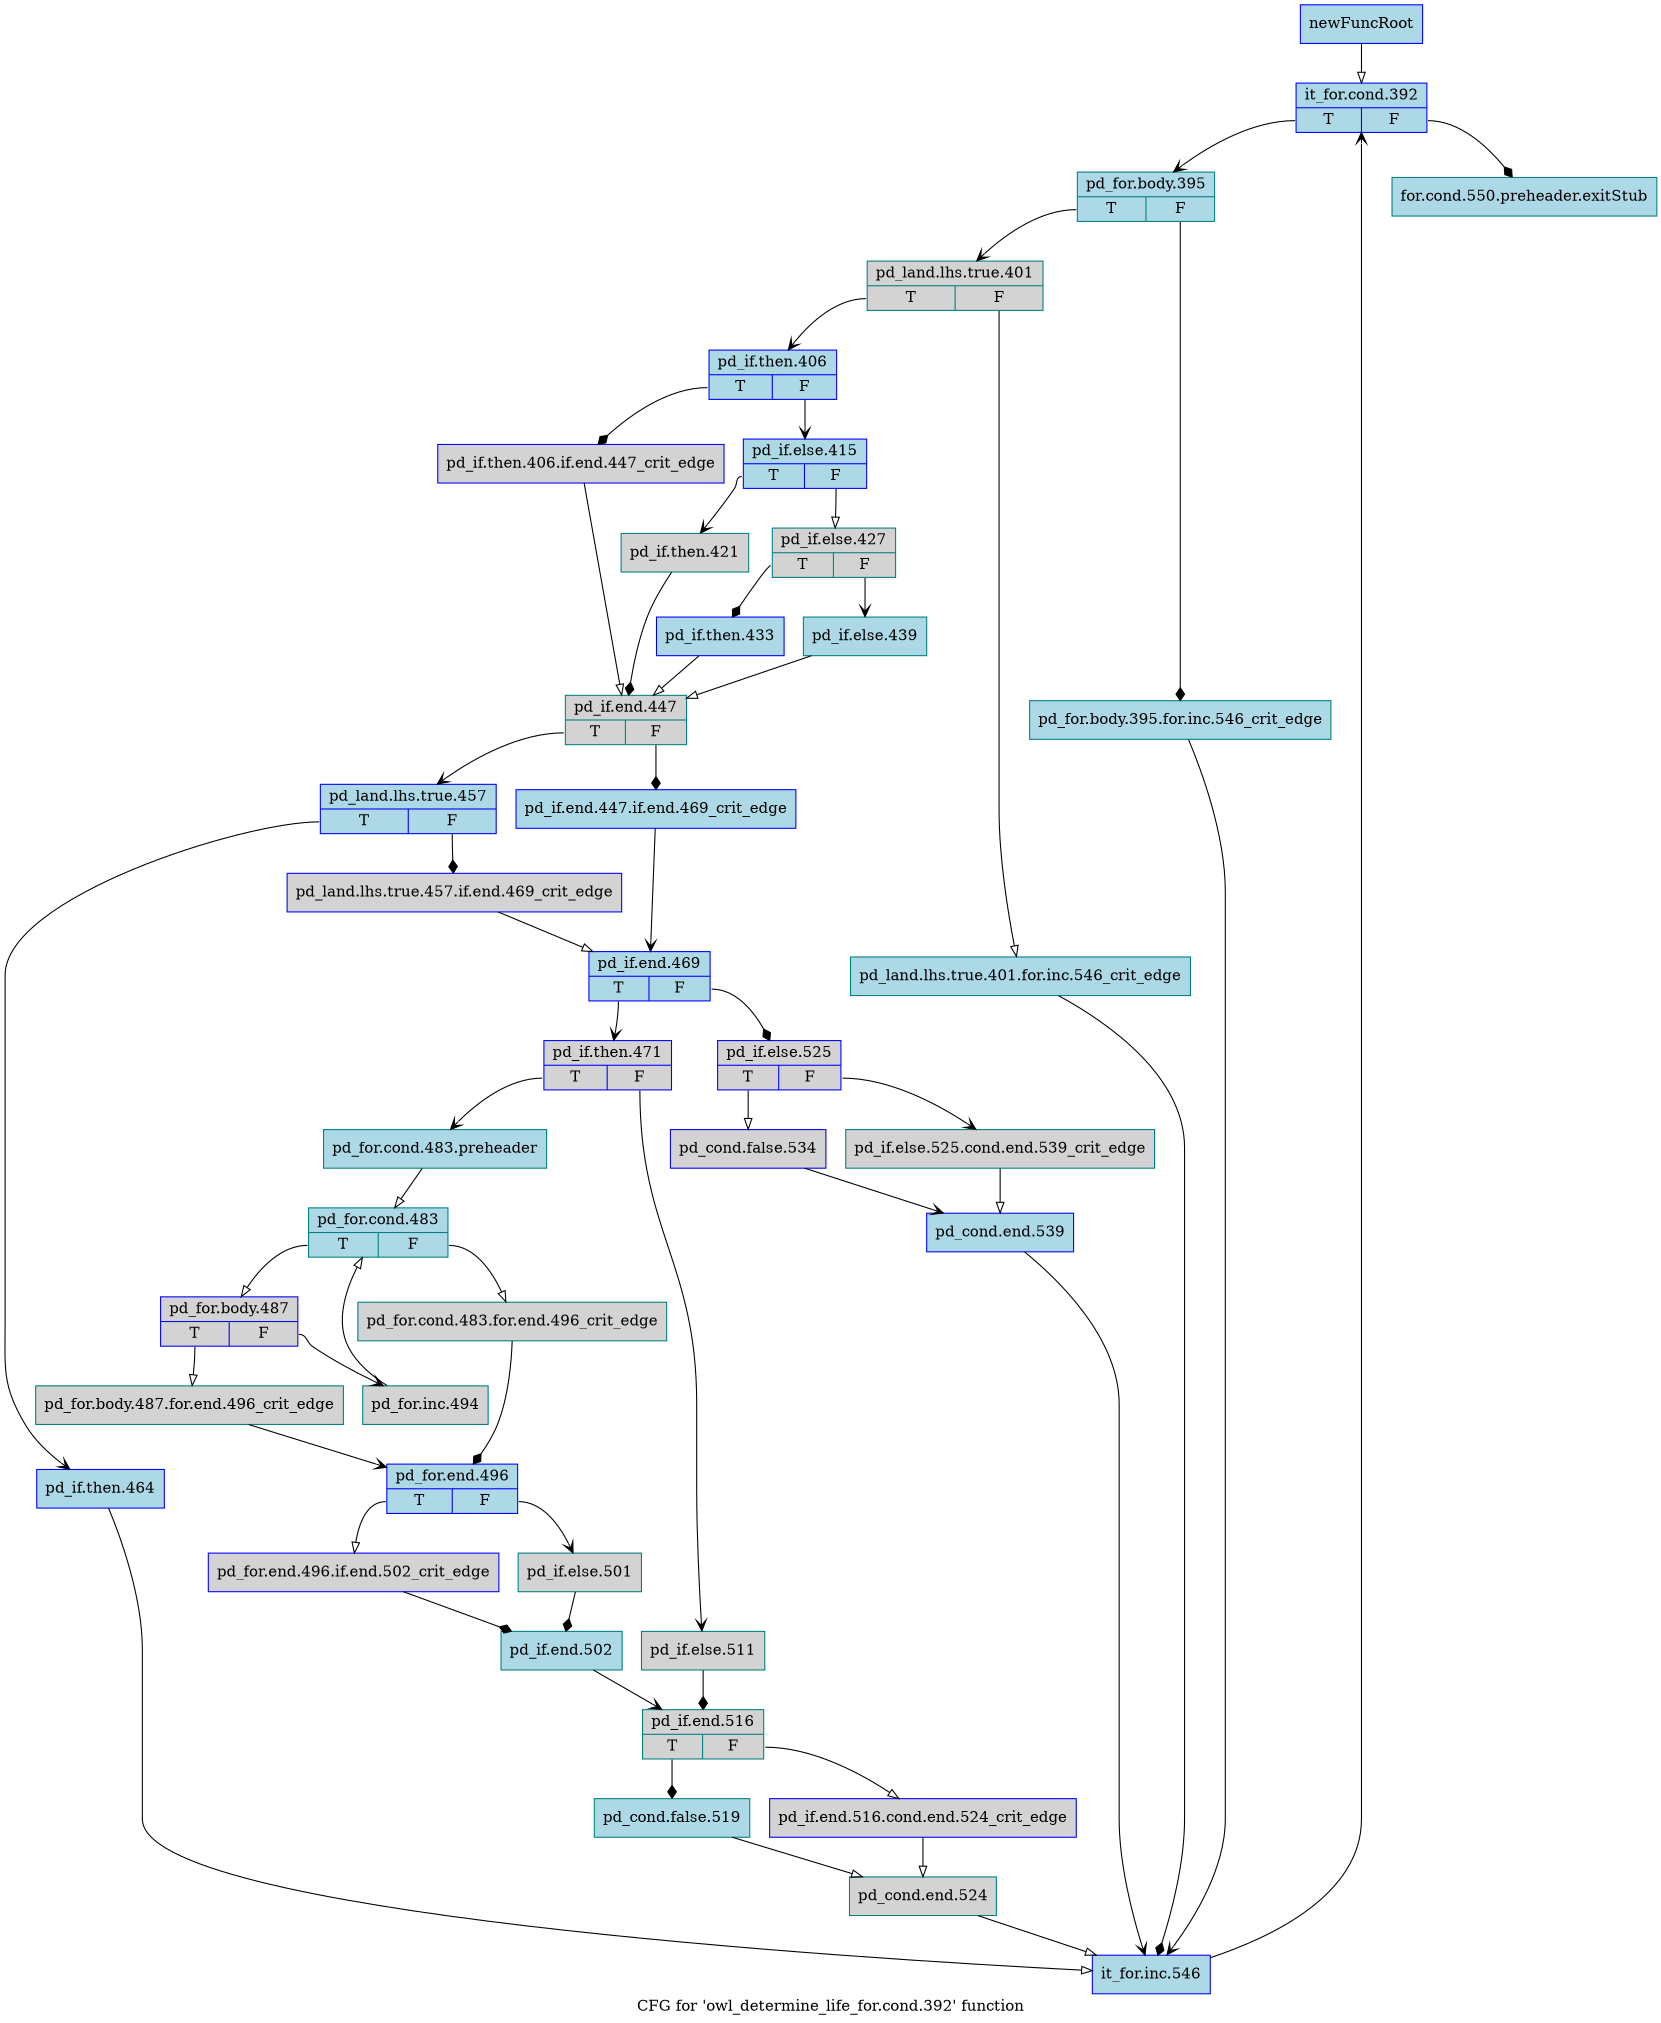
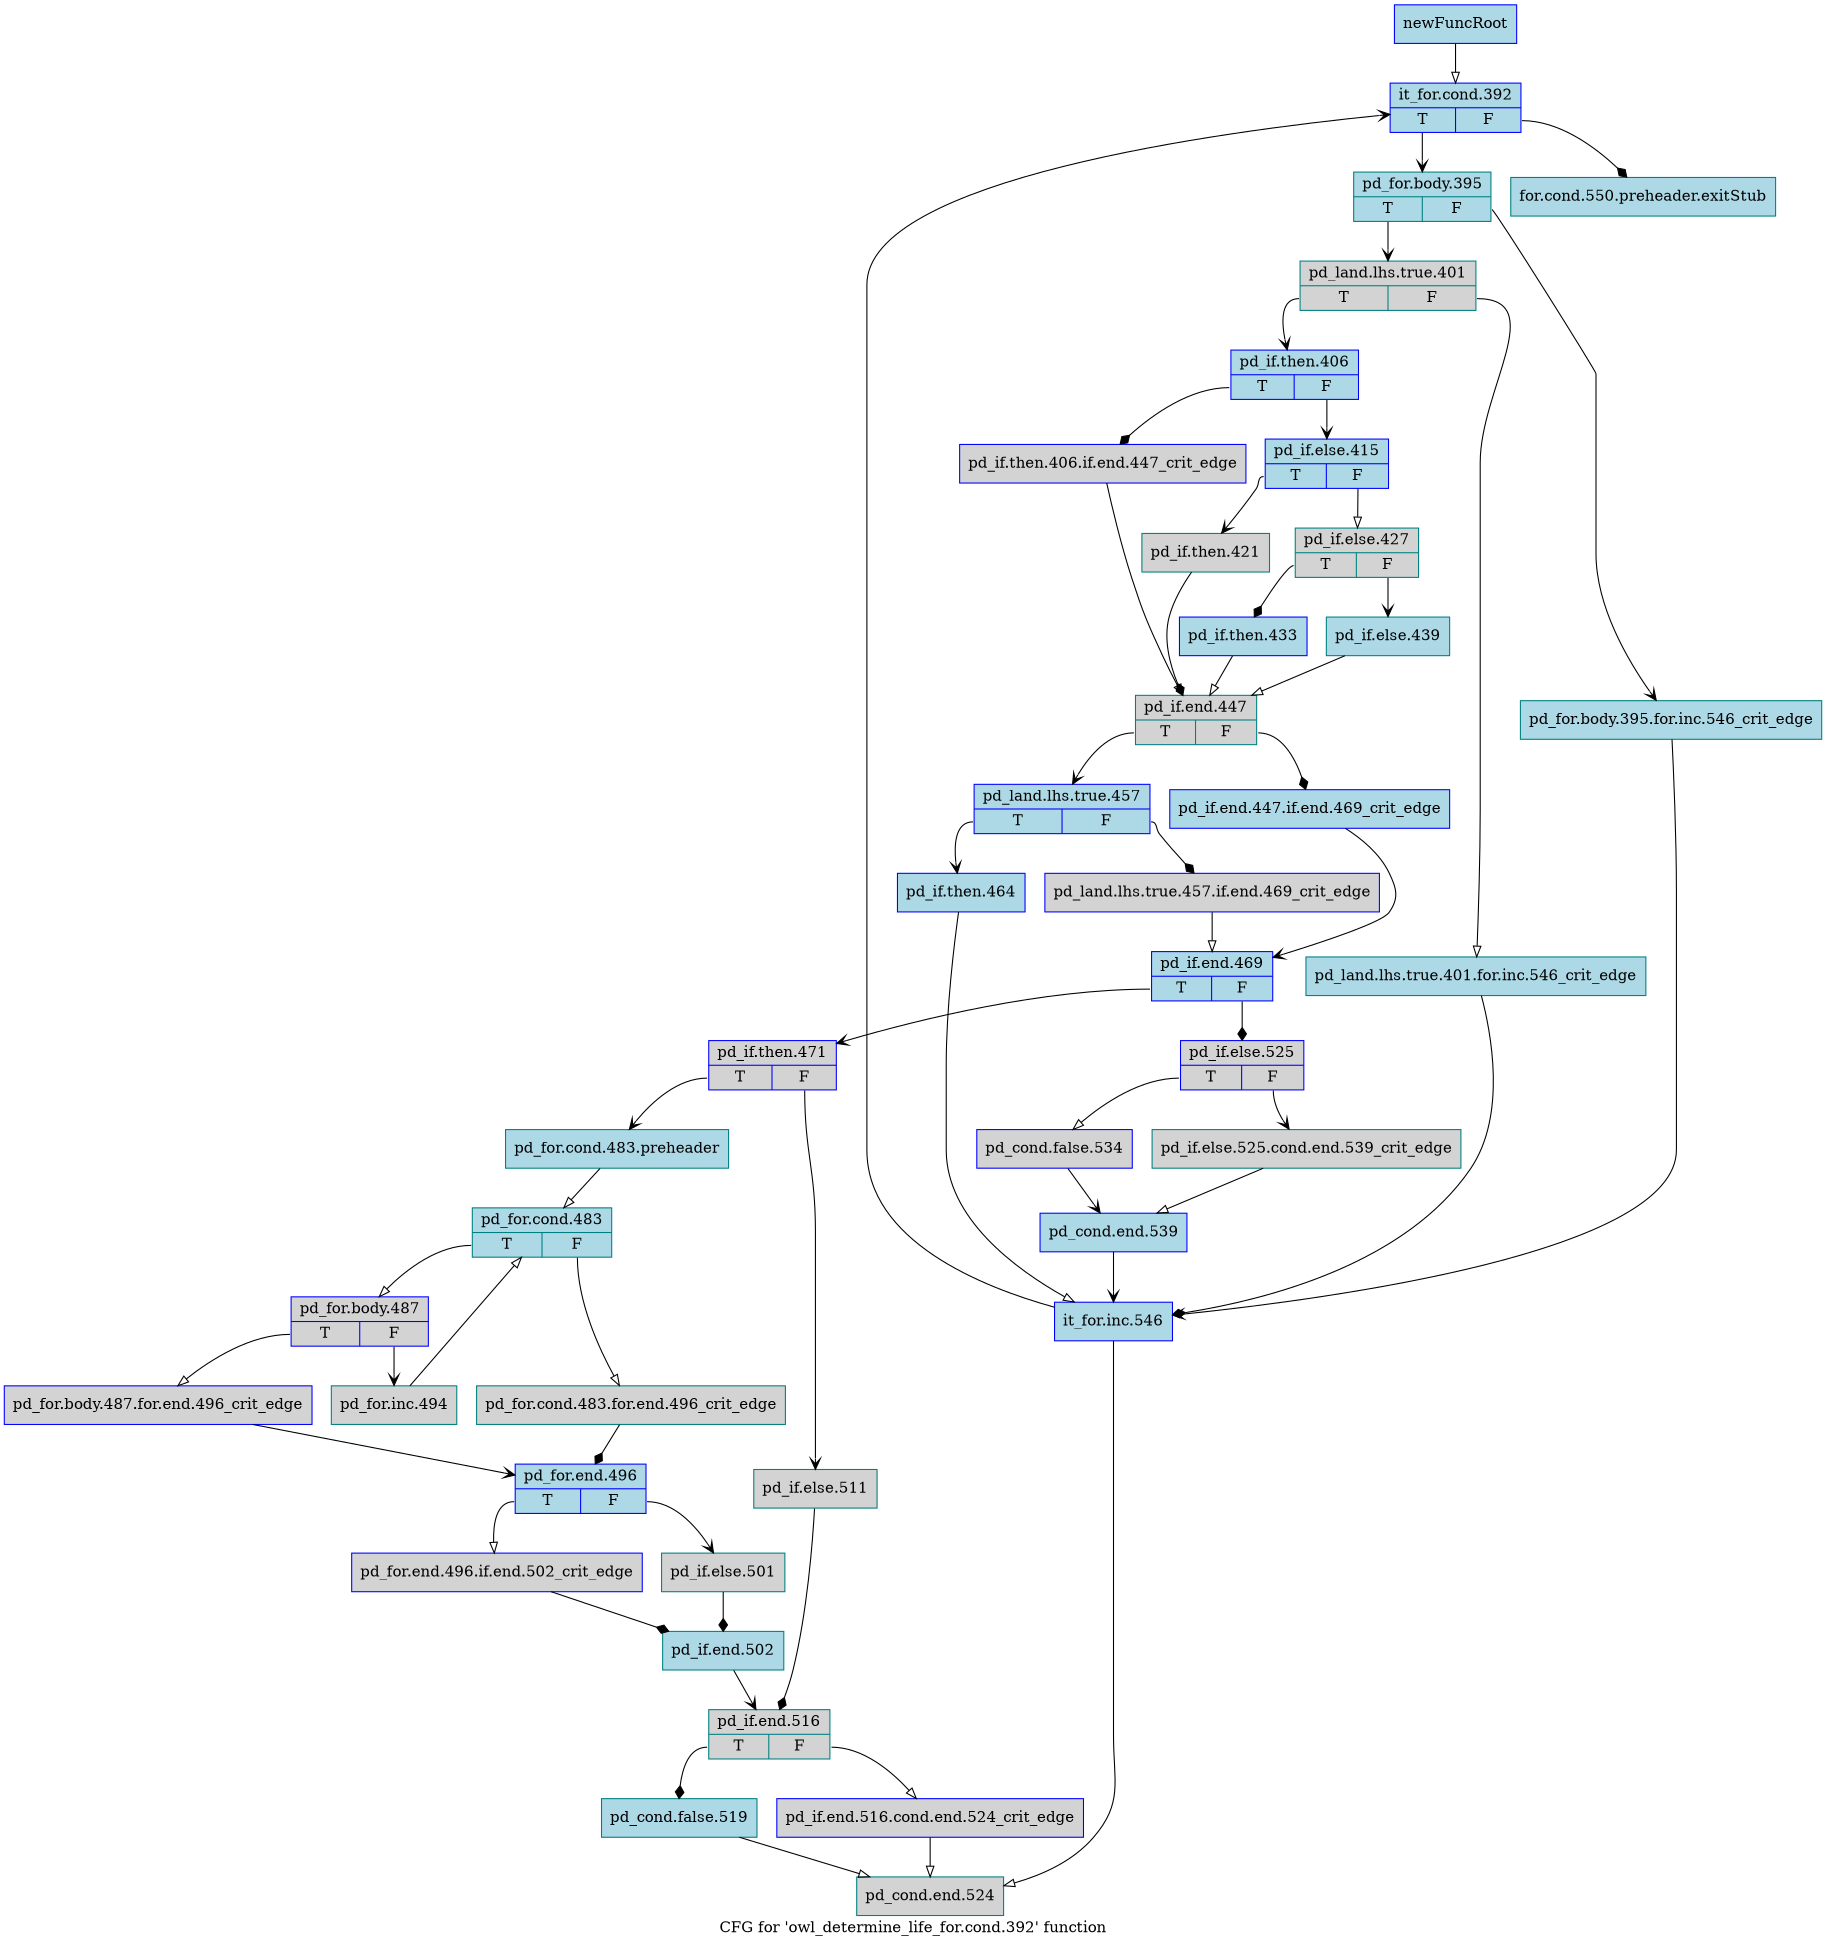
(1180, 455) -> (1596, 442)
(190, 1405) -> (158, 1405)
(1032, 1934) -> (1114, 1638)
